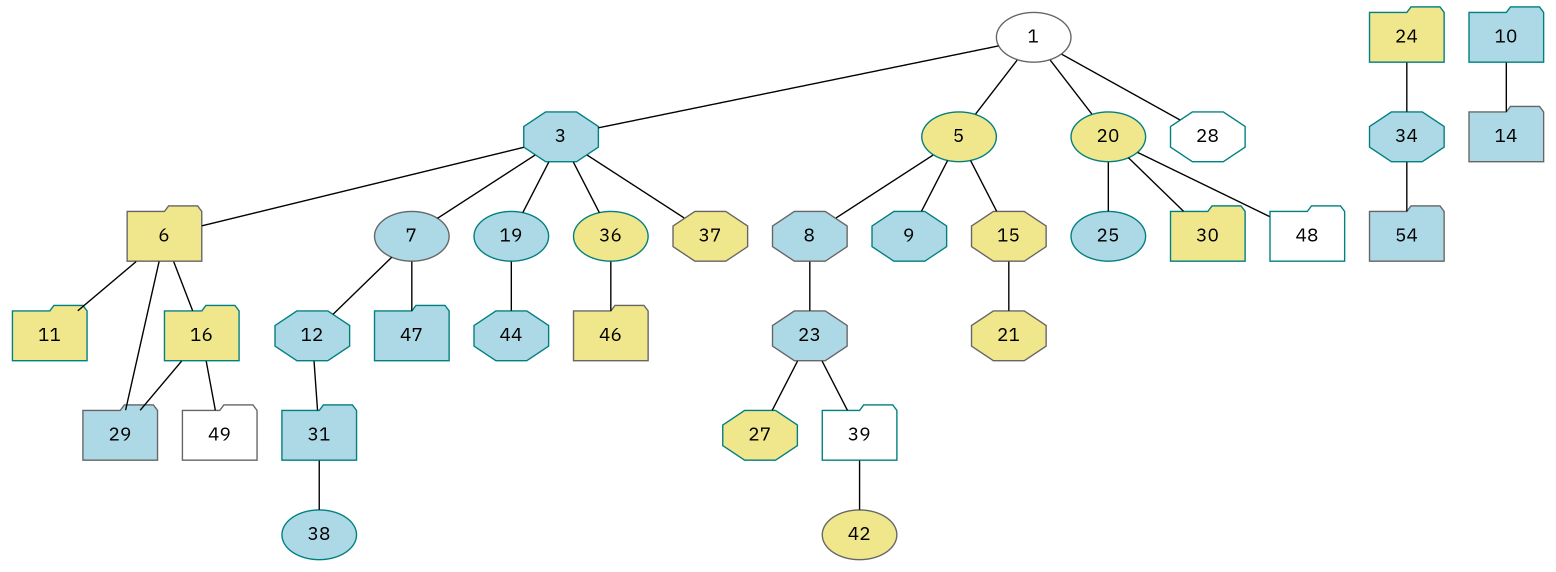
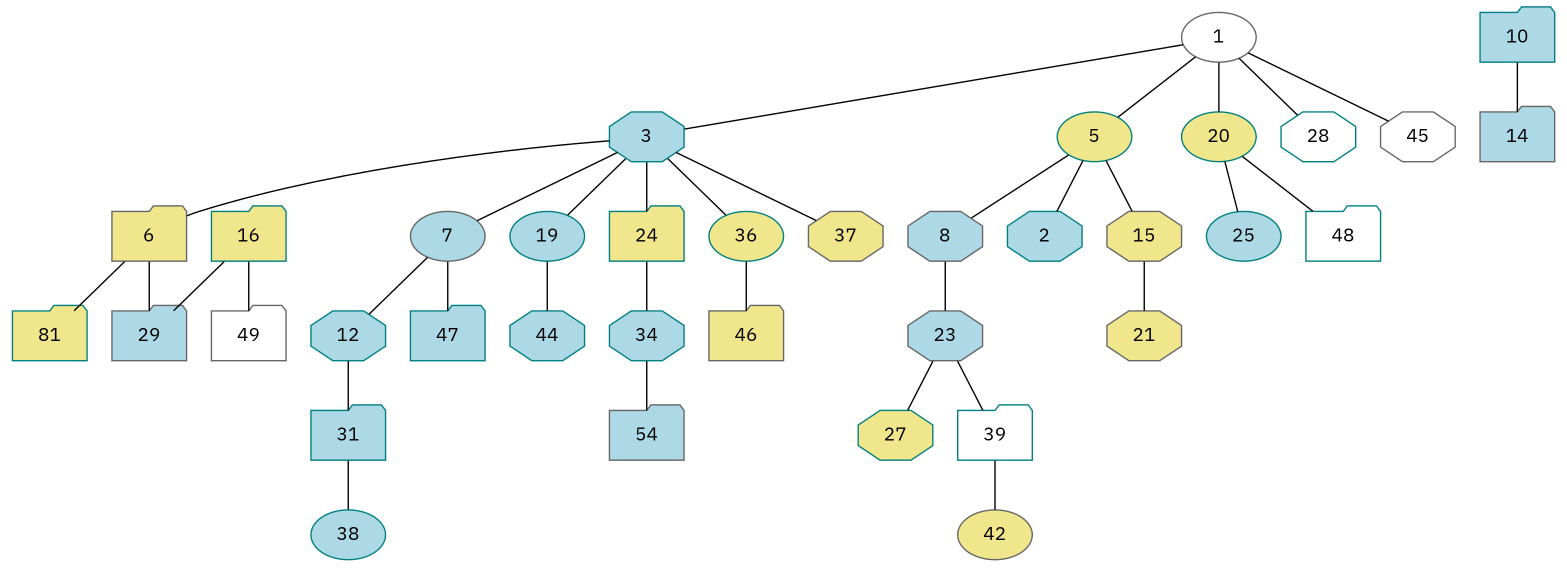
none -> (1418, 137)
none -> (647, 187)
(909, 236) -> (1045, 236)
(1208, 236) -> none
(183, 286) -> none
(50, 336) -> (50, 336)
